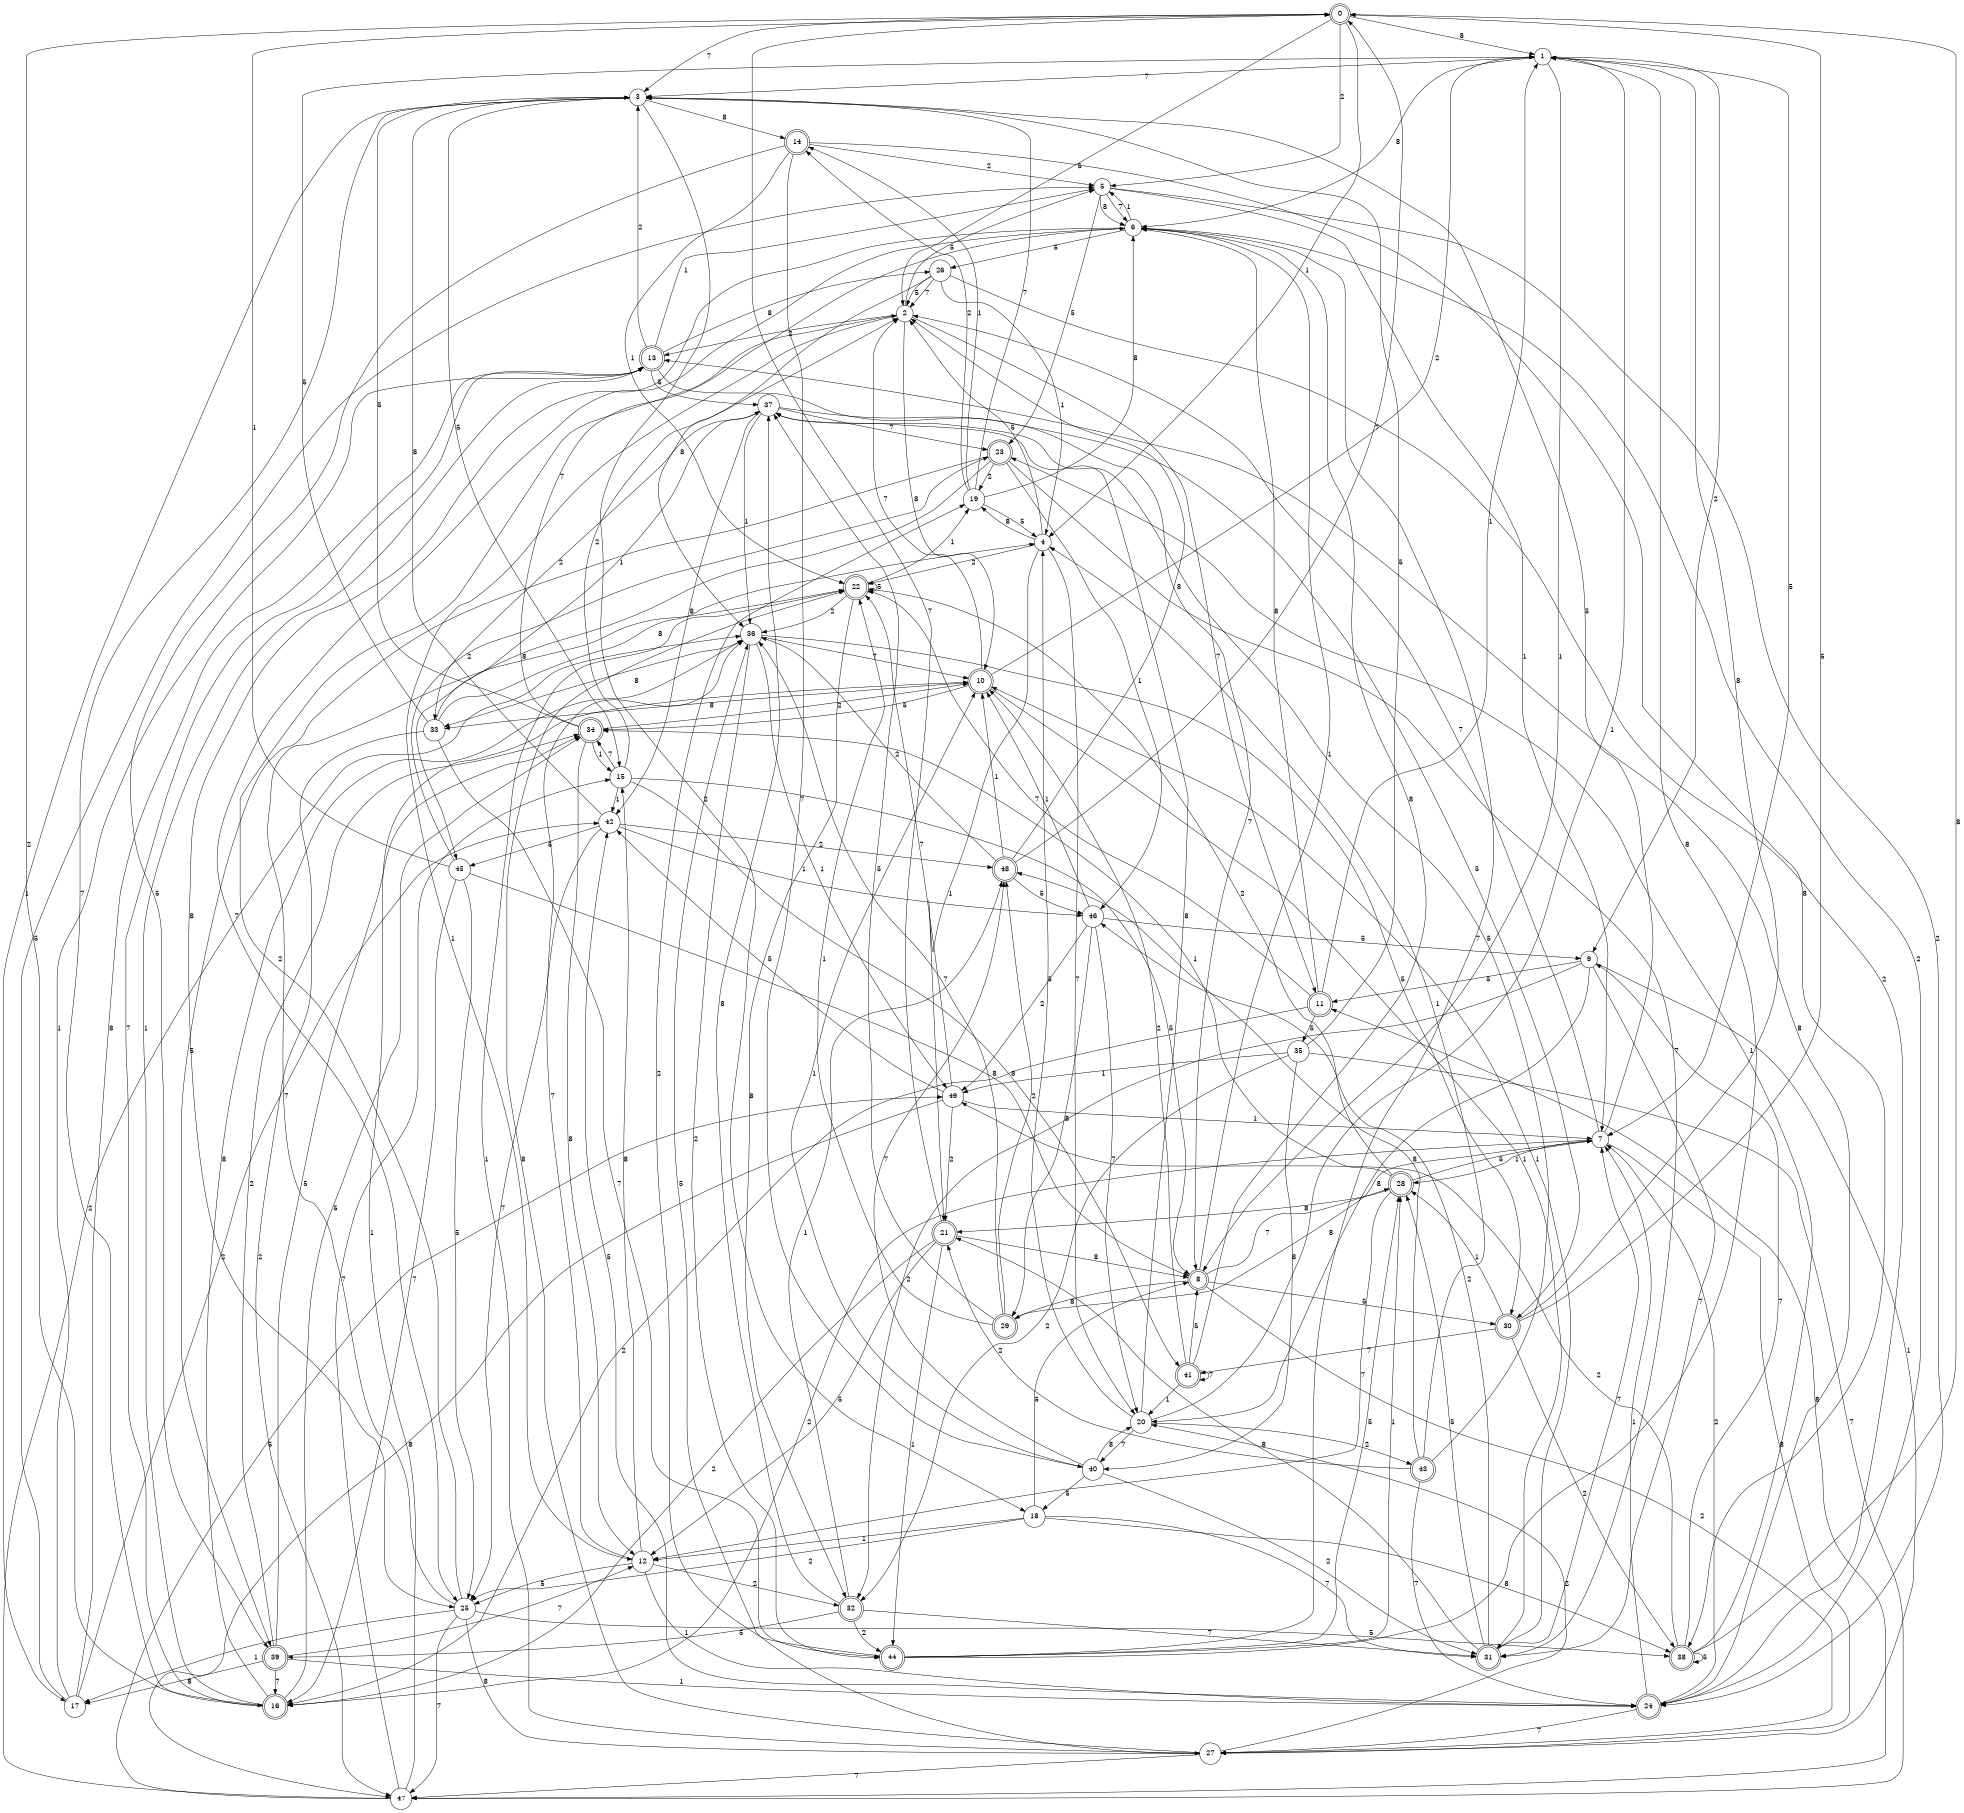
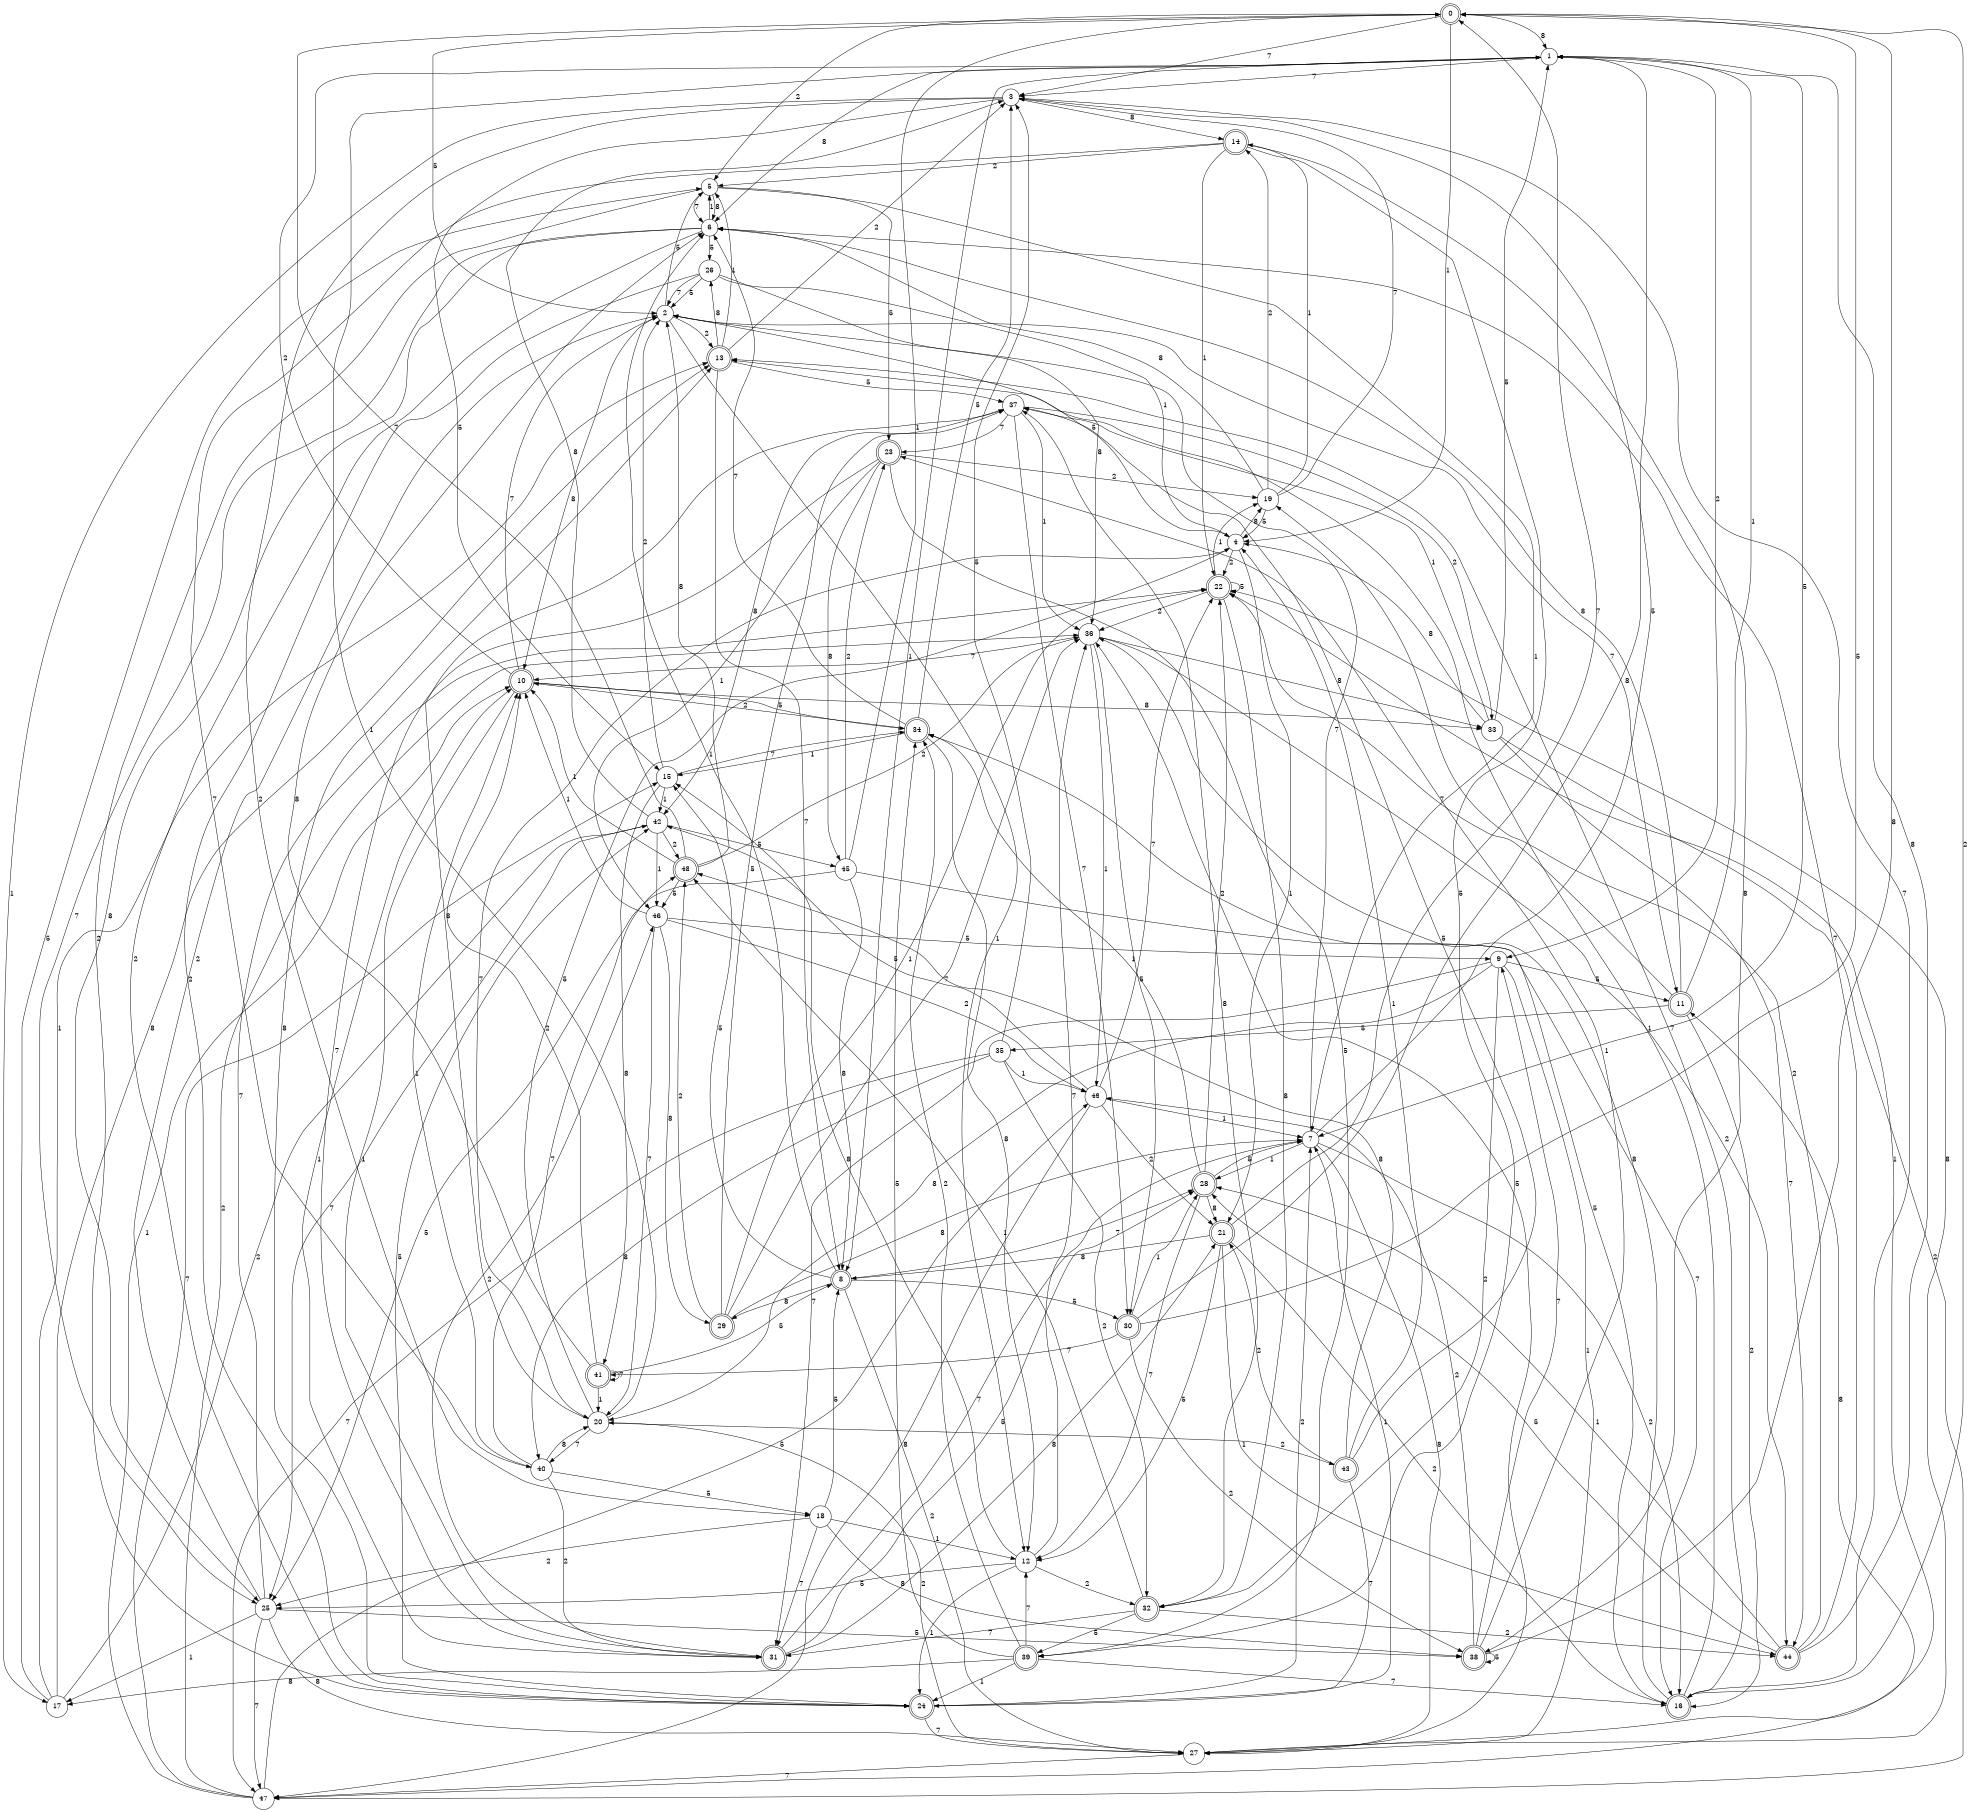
(1477, 870) -> (1084, 870)
(1062, 873) -> (713, 1055)
